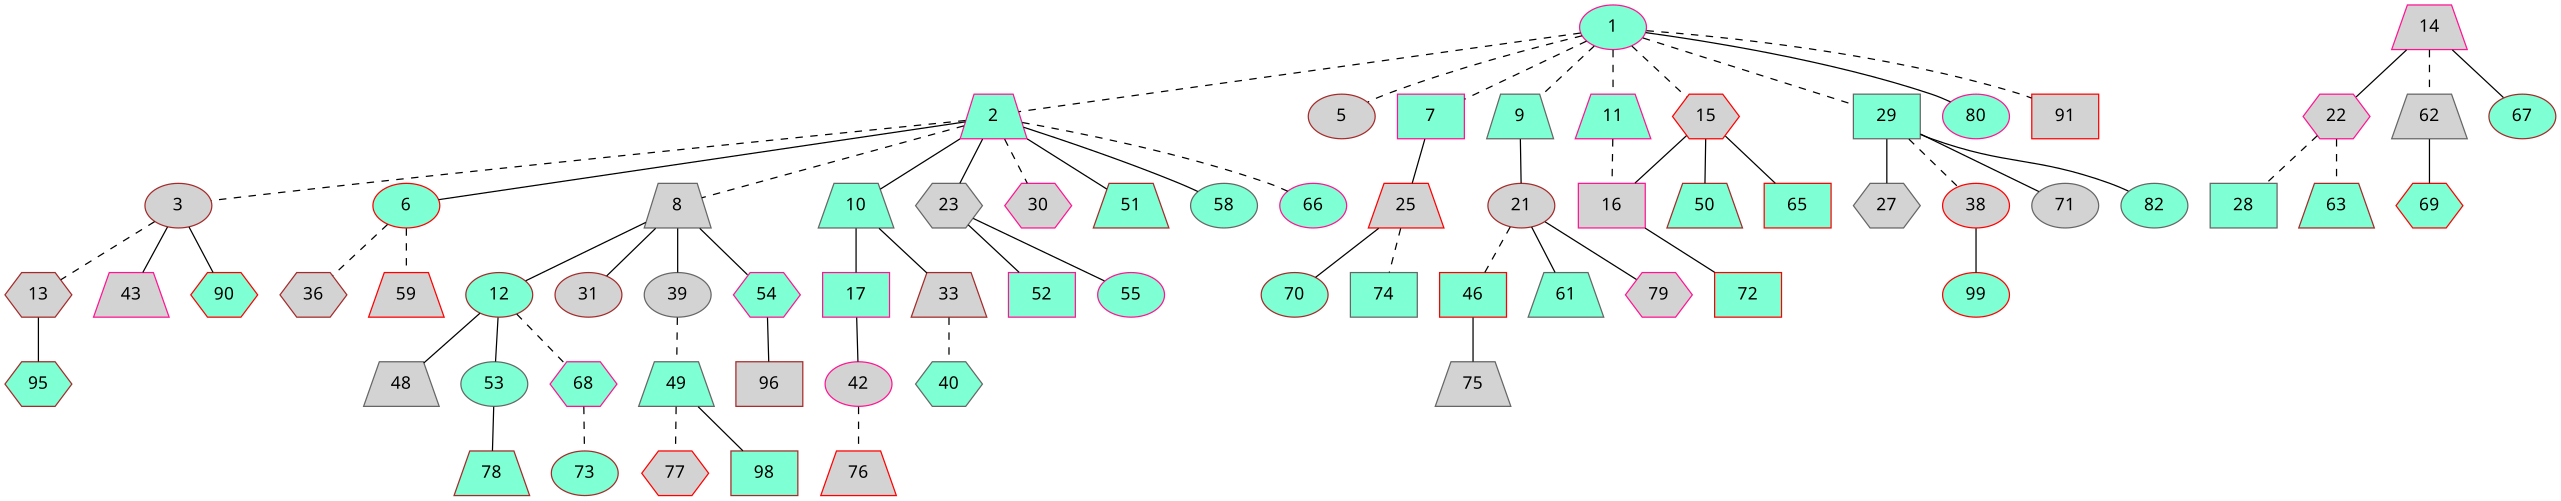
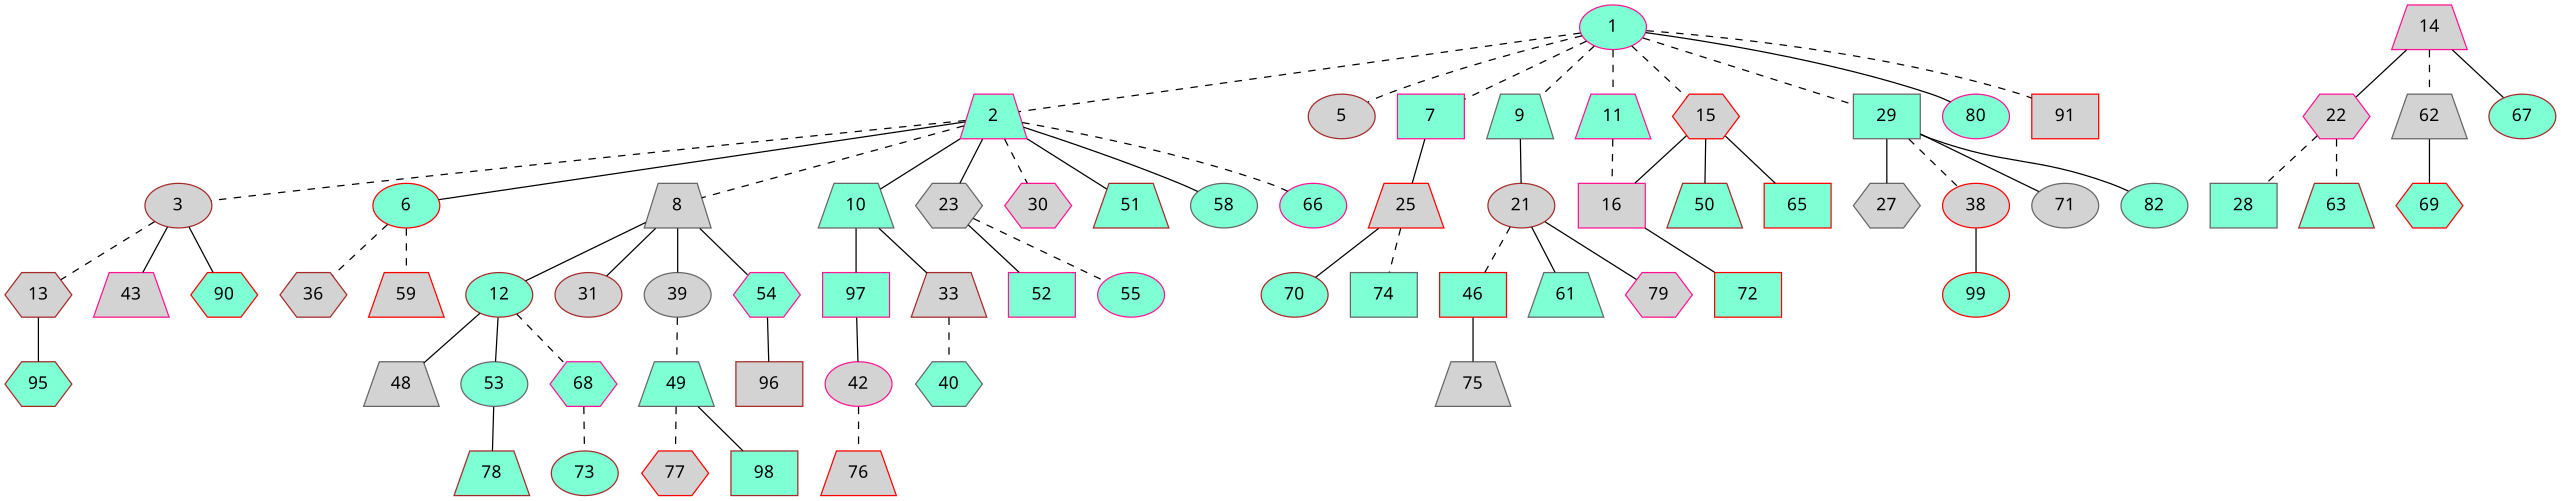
(1039, 250) -> (1039, 250)
(856, 295) -> (856, 295)
